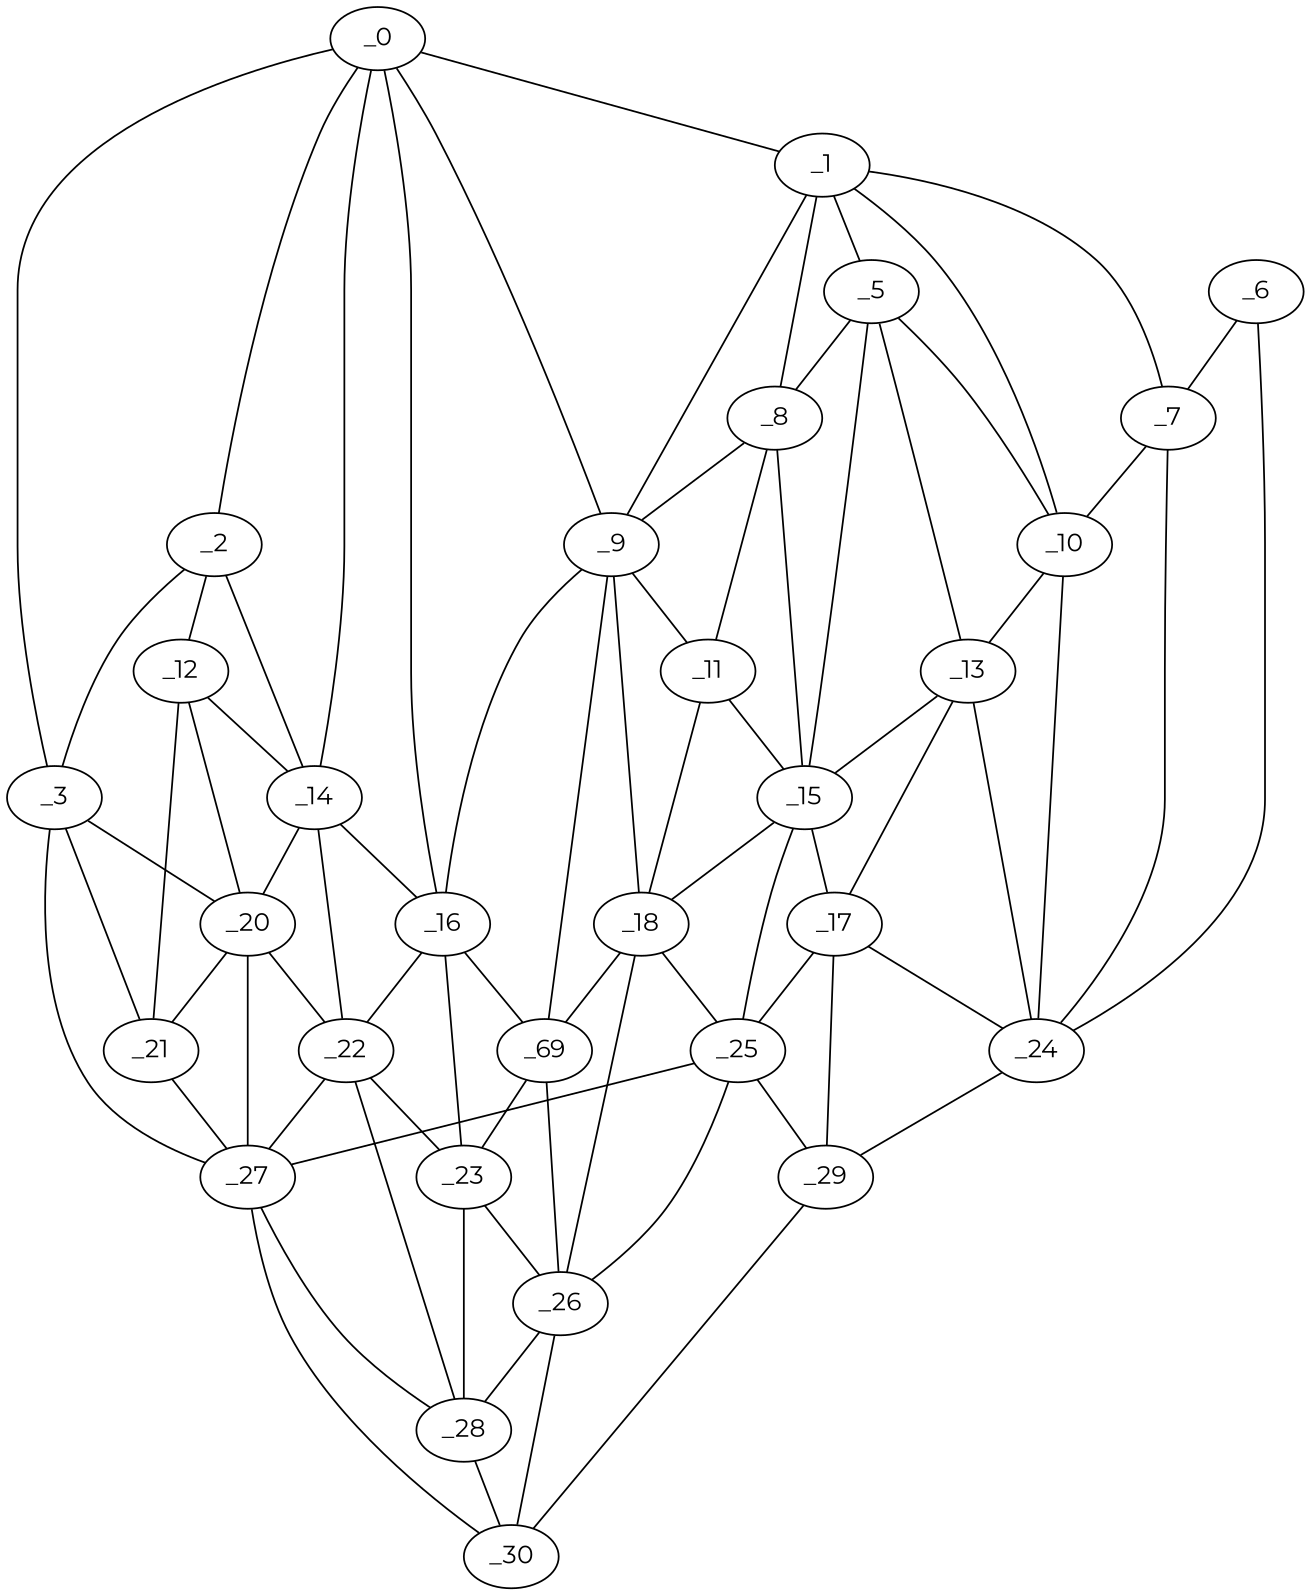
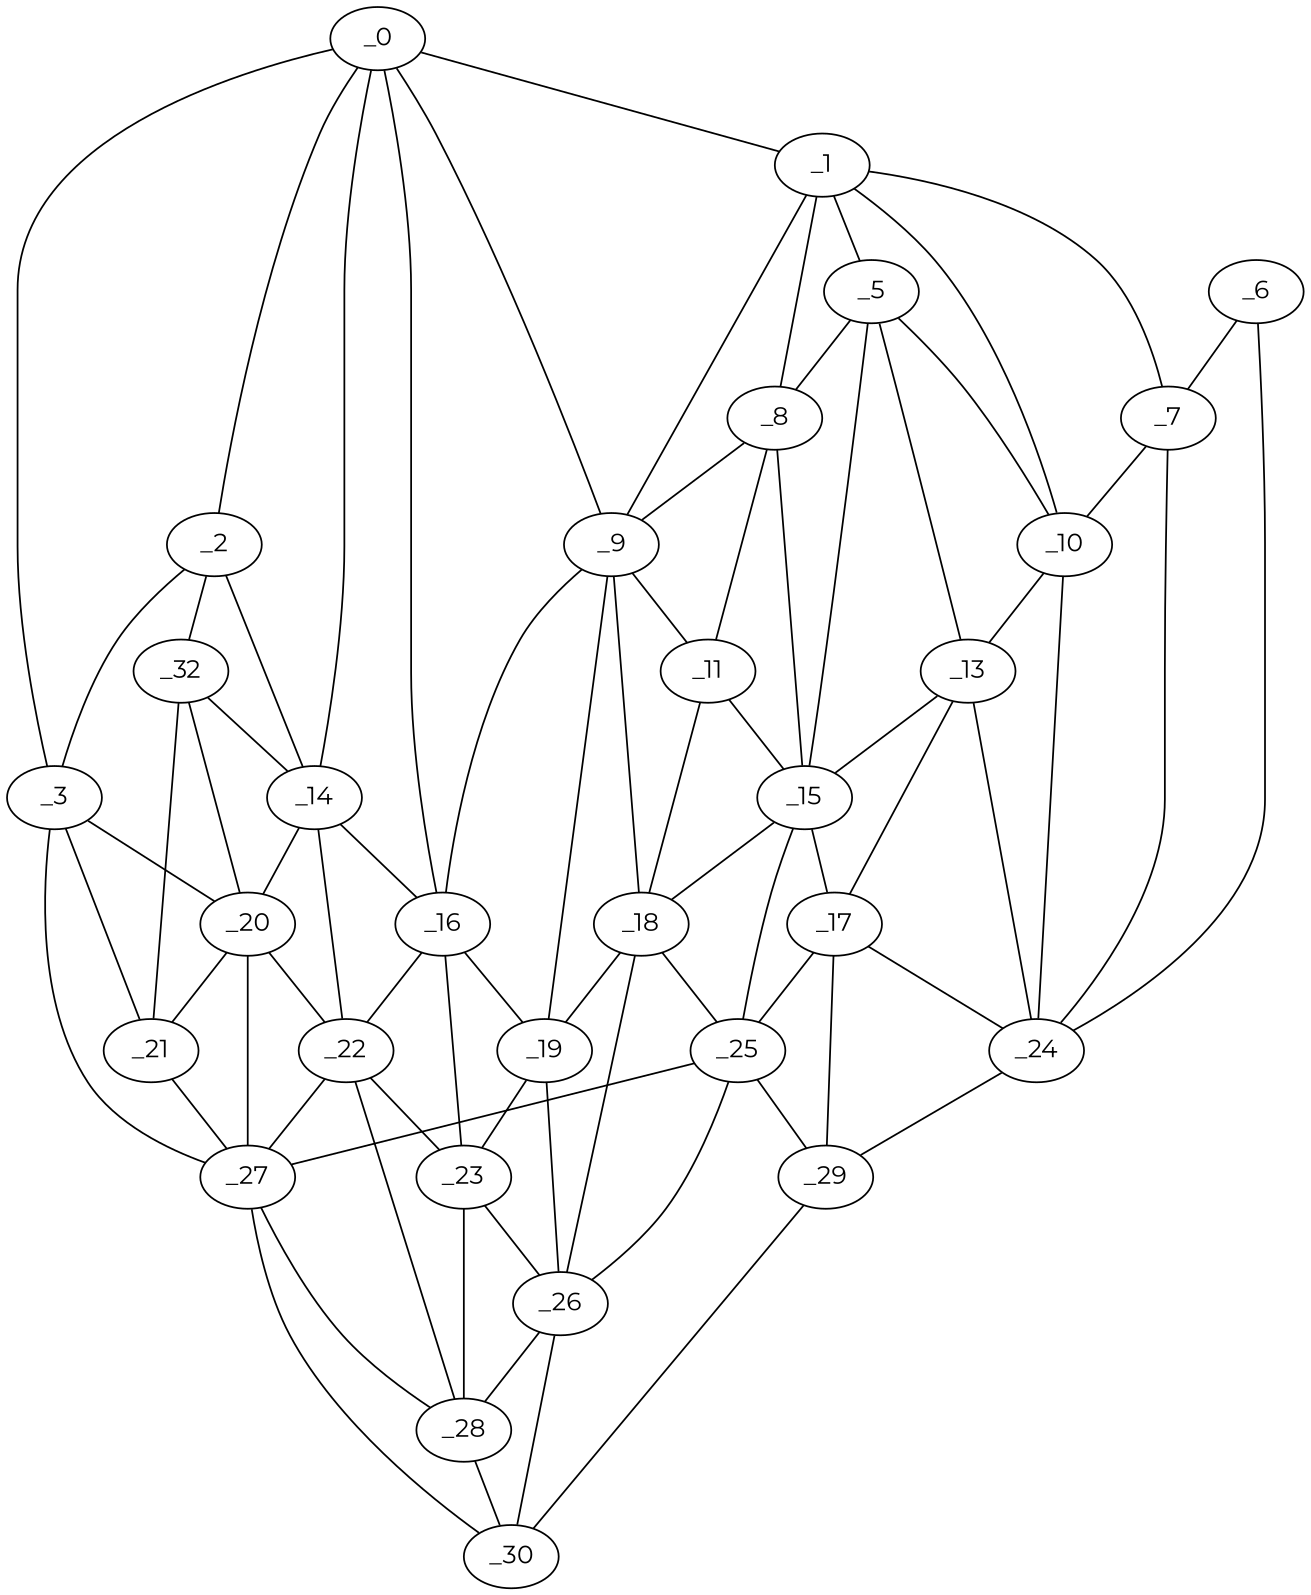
(181, 671) -> (181, 671)
(545, 1051) -> (545, 1051)
